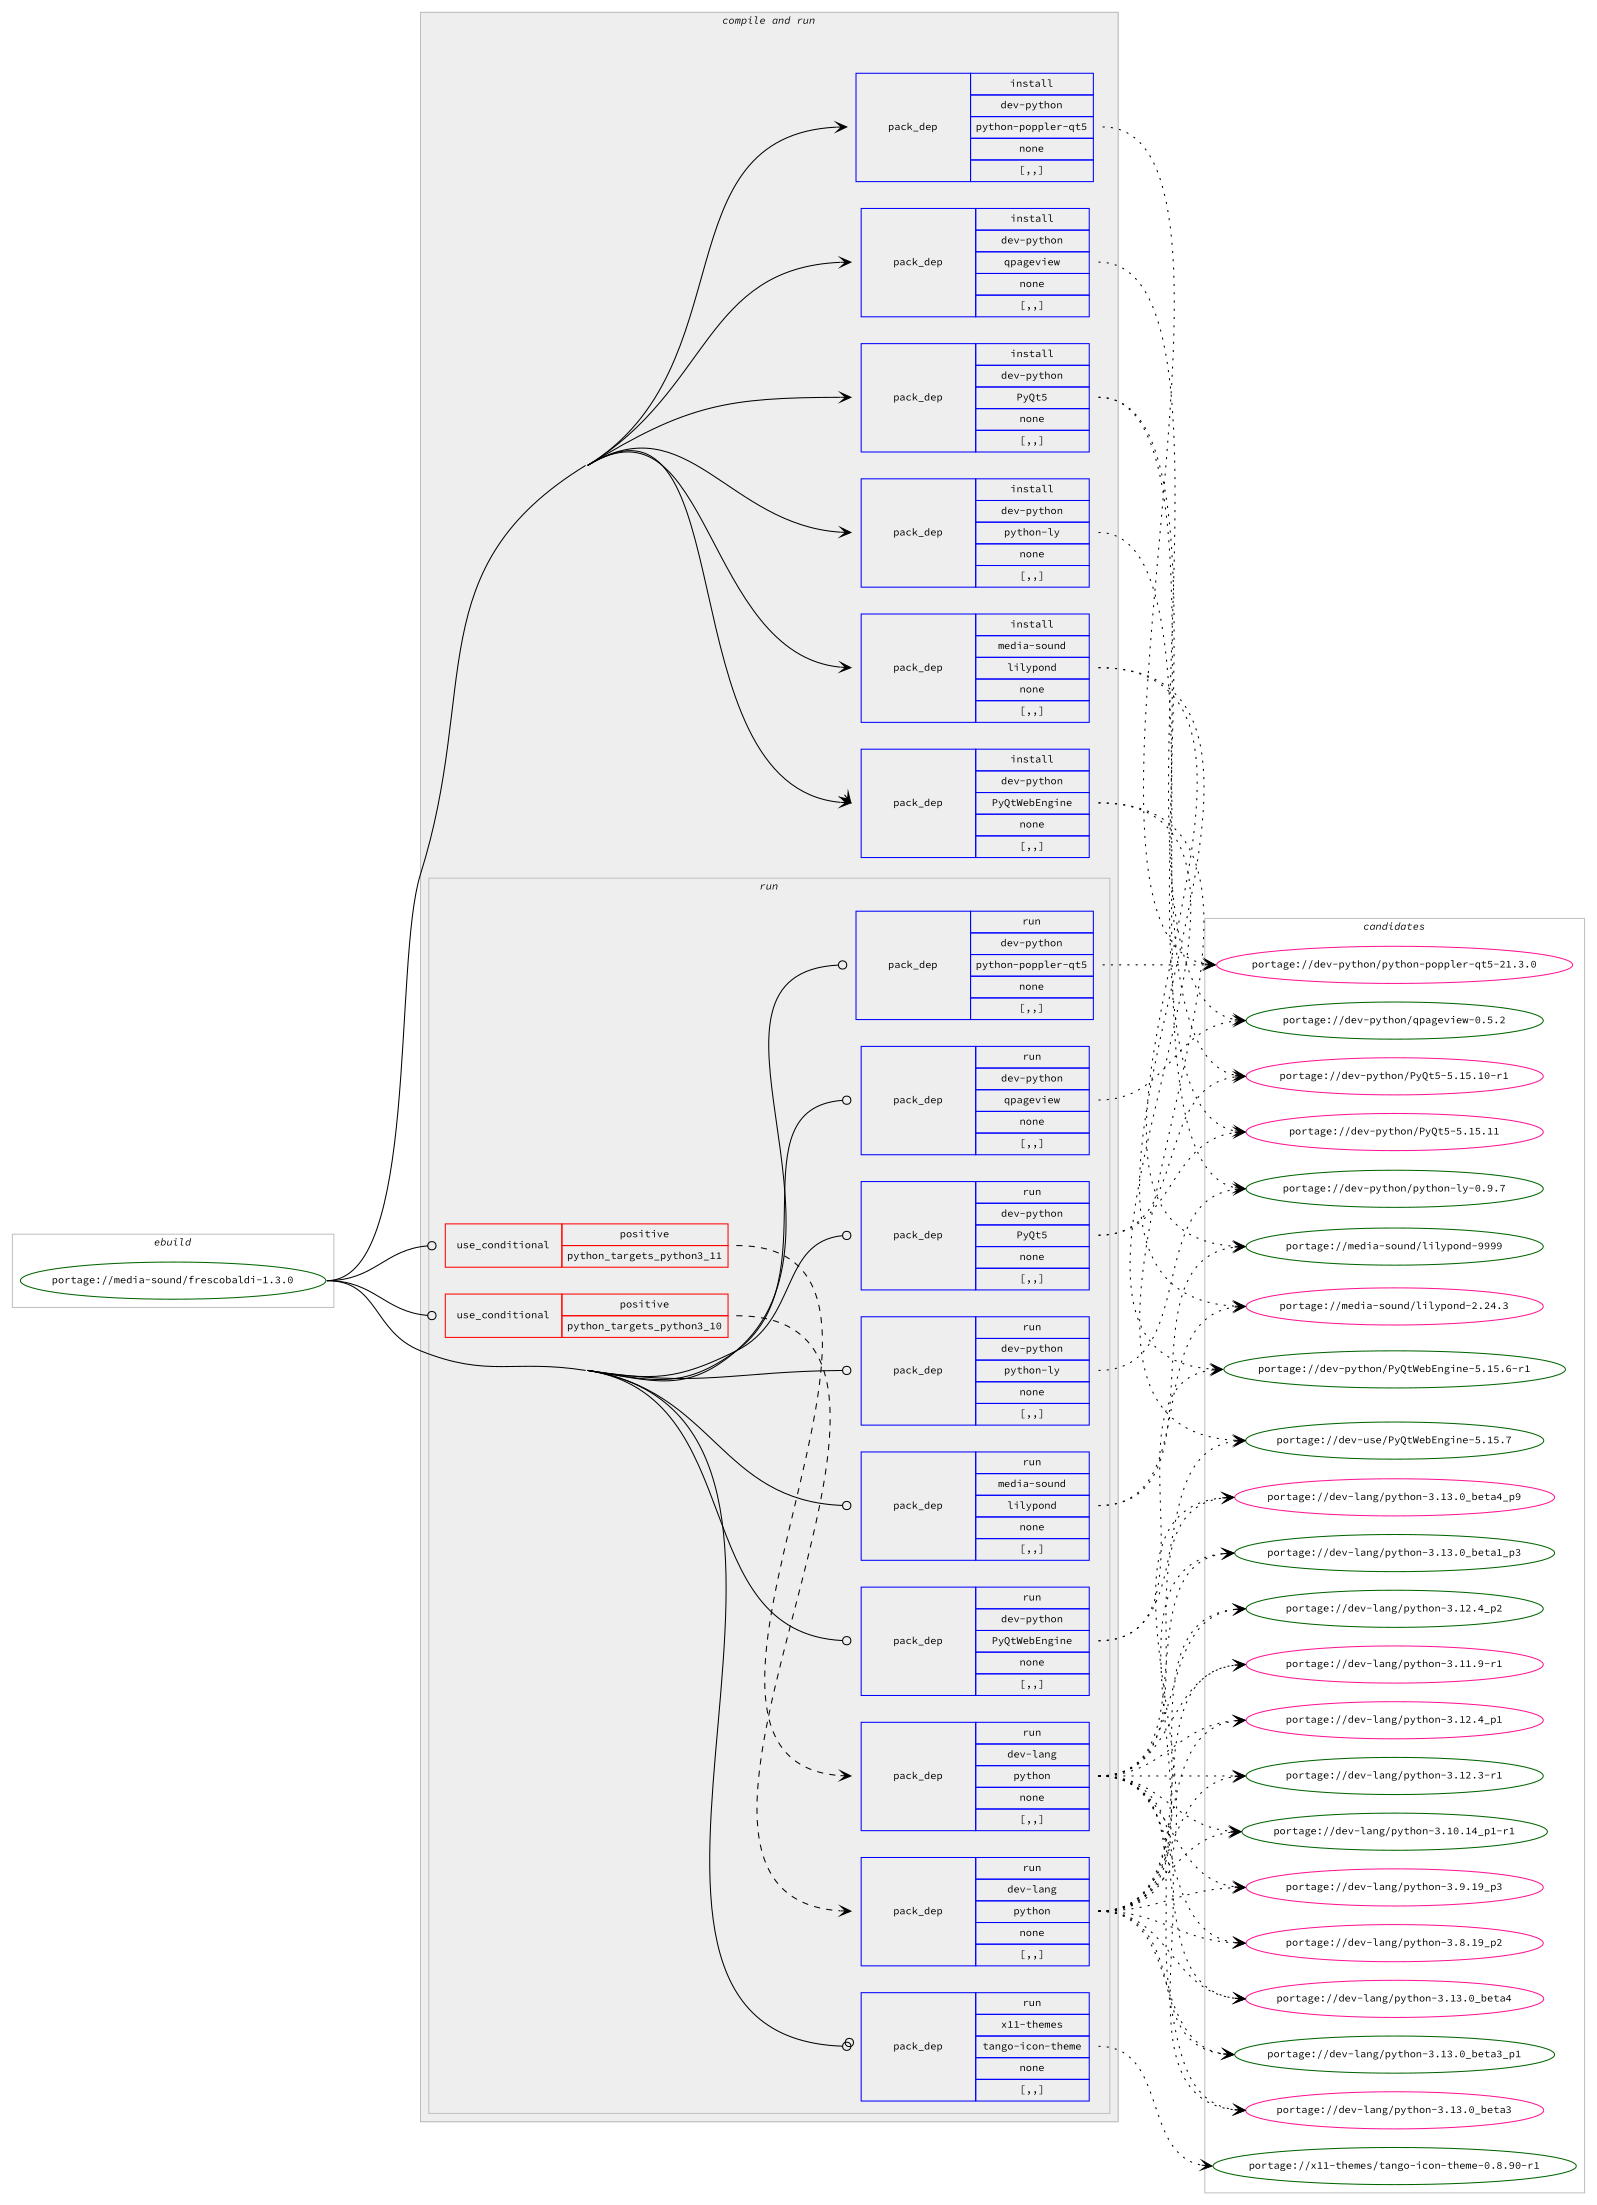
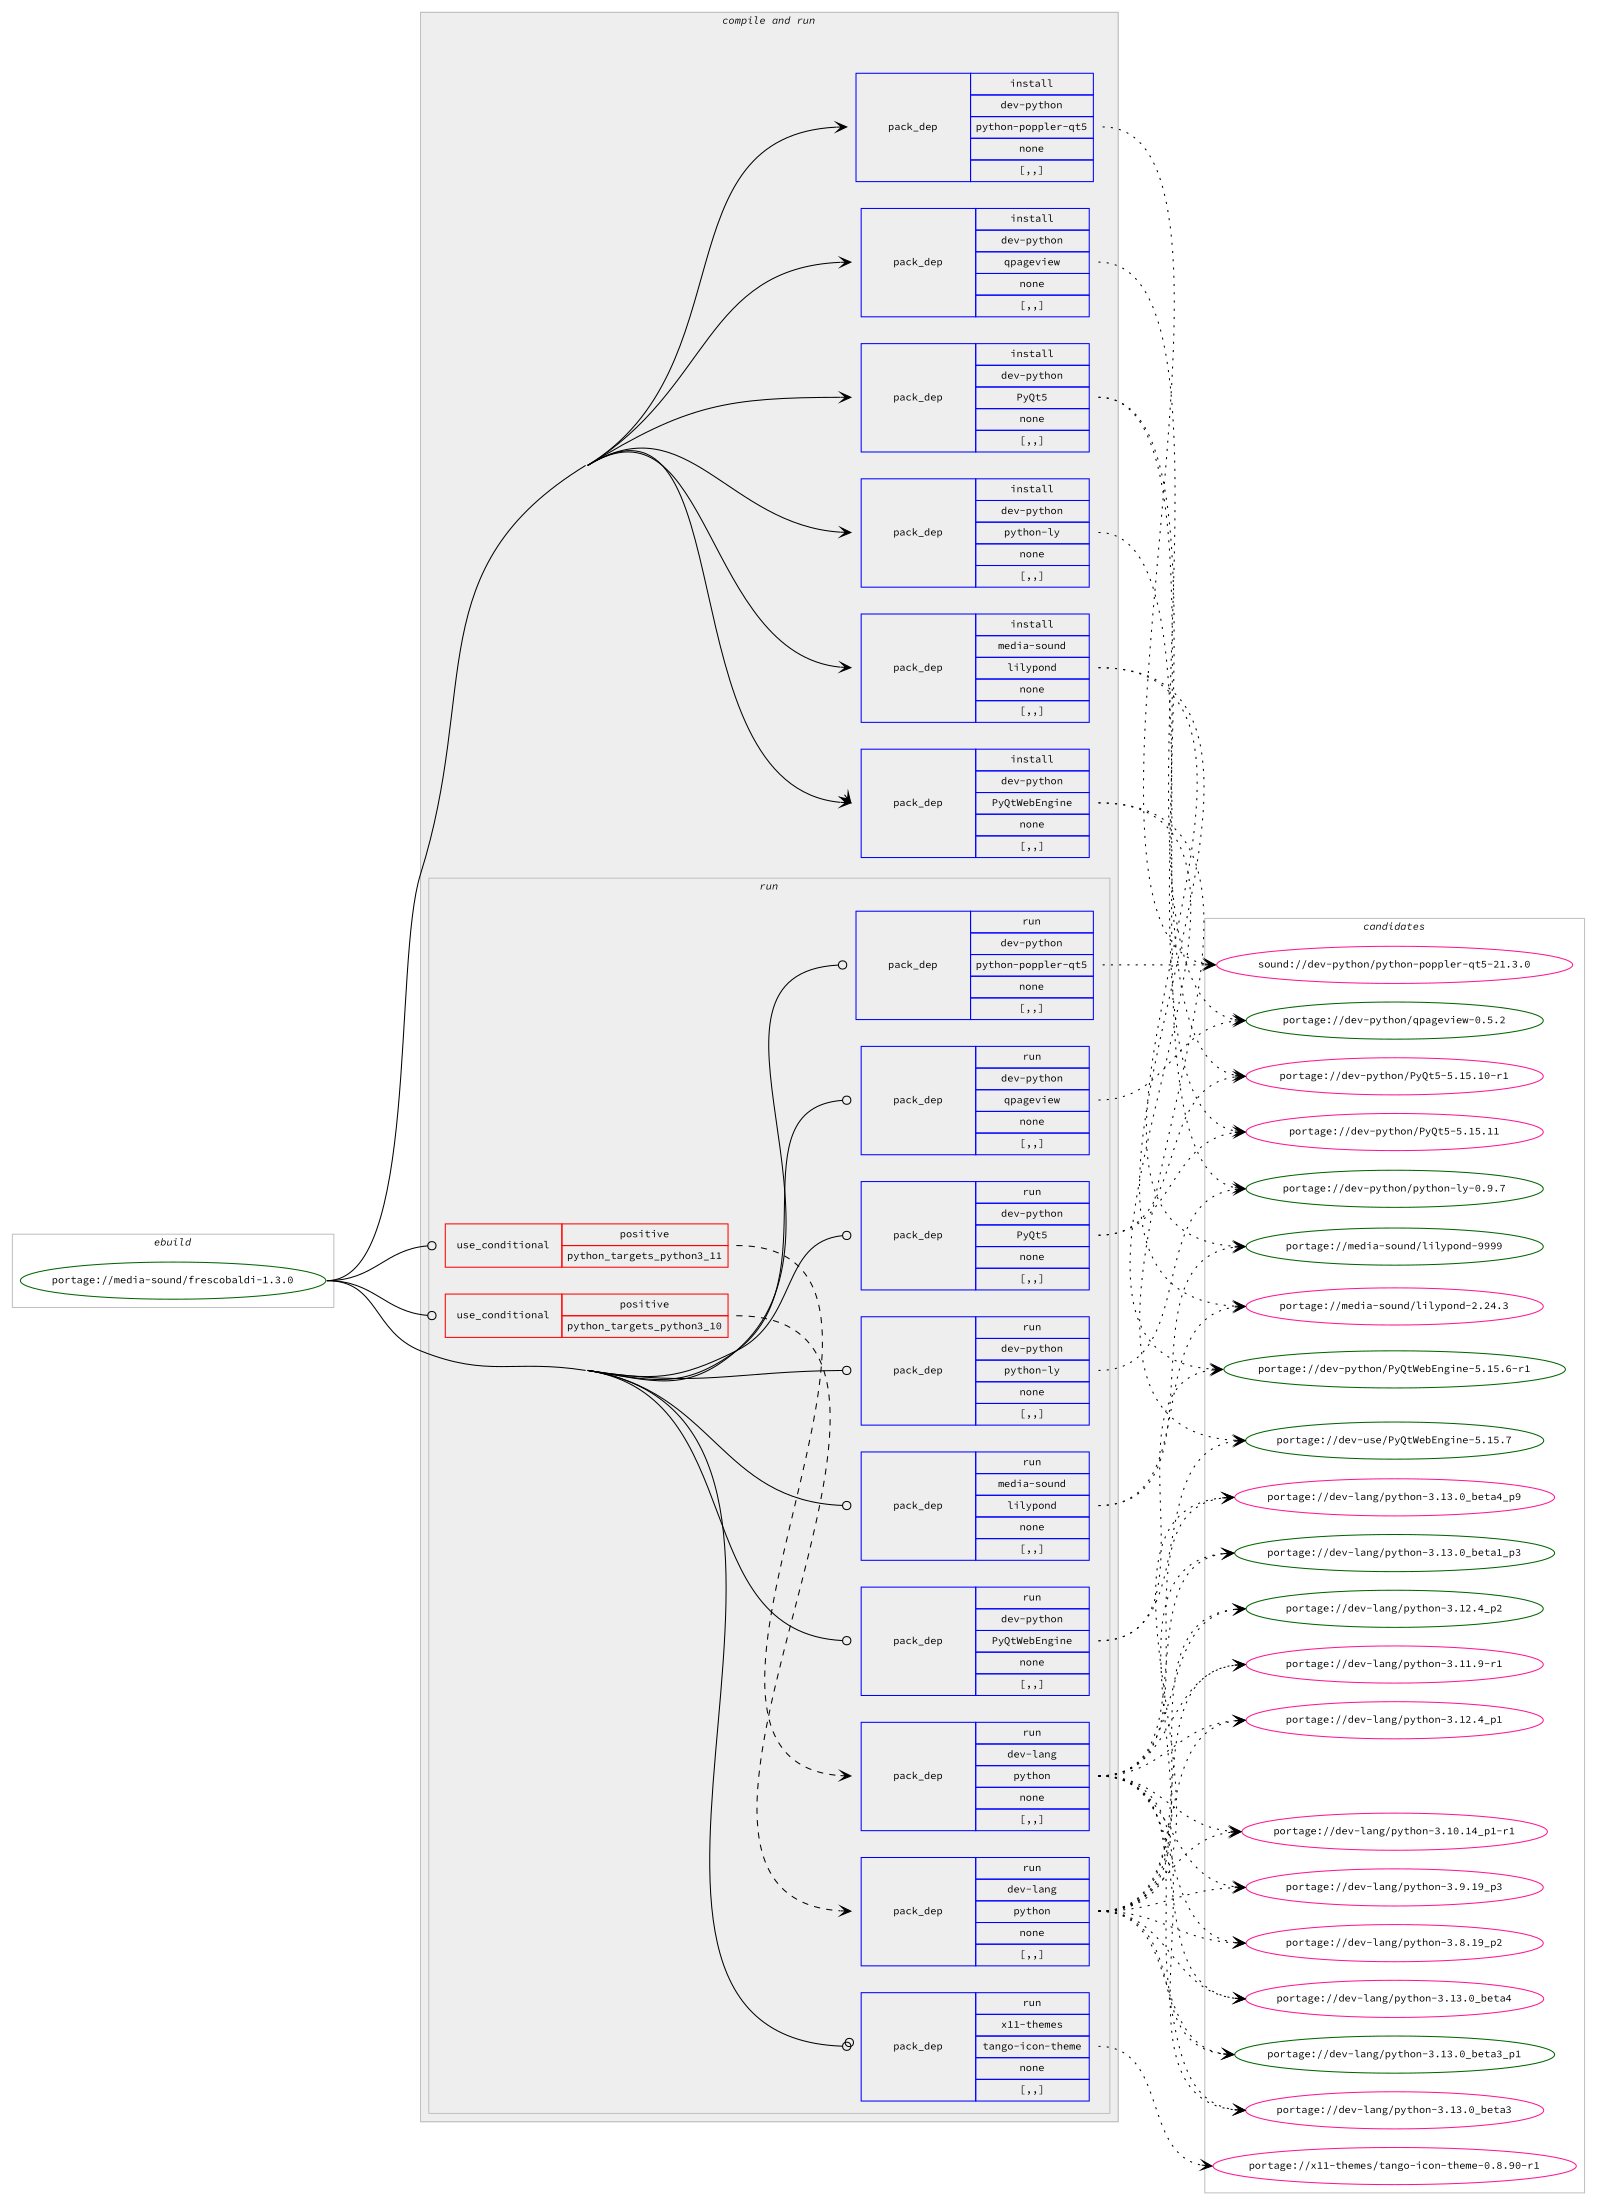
(1395, 965) -> (1395, 965)
(1395, 1776) -> none
(1395, 1832) -> (1395, 1832)
(1395, 2166) -> (1395, 2166)
